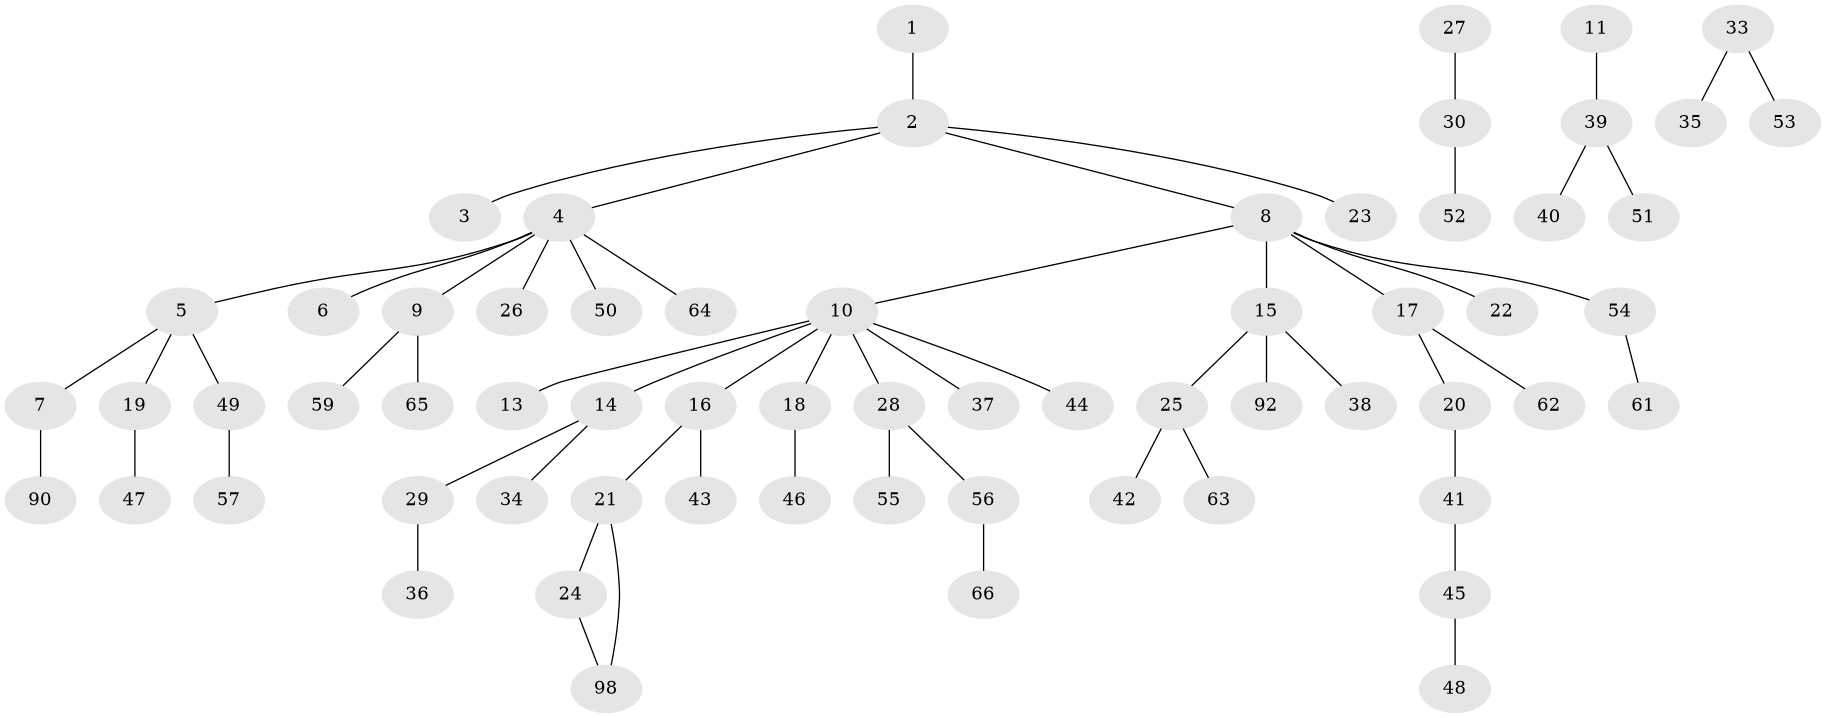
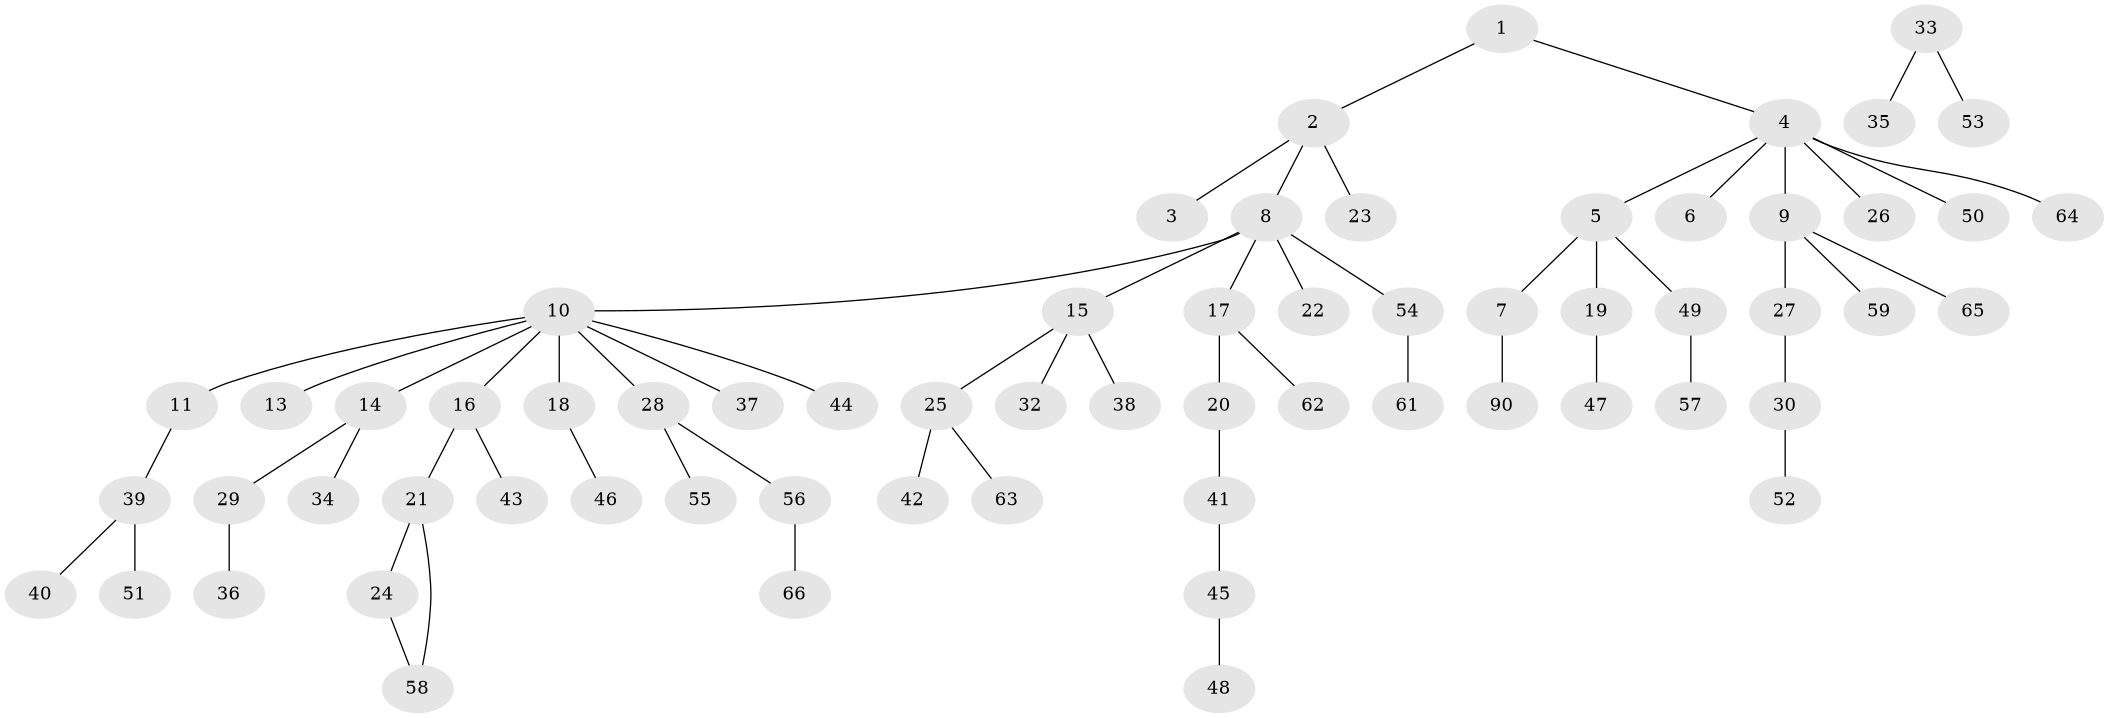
(736, 170) -> (1644, 76)
none -> (1785, 265)
none -> (365, 346)
(1267, 406) -> (1031, 406)
(606, 689) -> (418, 689)
